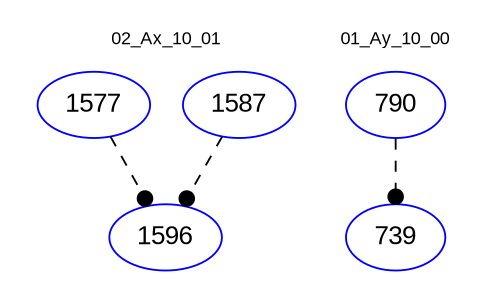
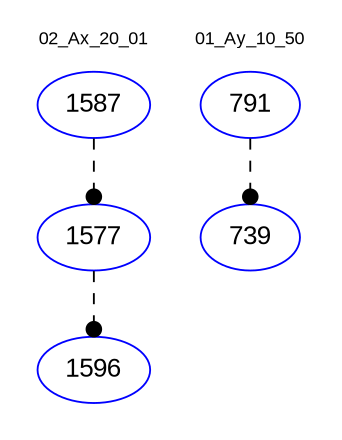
(167, 40) -> (94, 40)
(396, 40) -> (250, 40)
(396, 105) -> (250, 105)
(206, 164) -> (94, 164)
